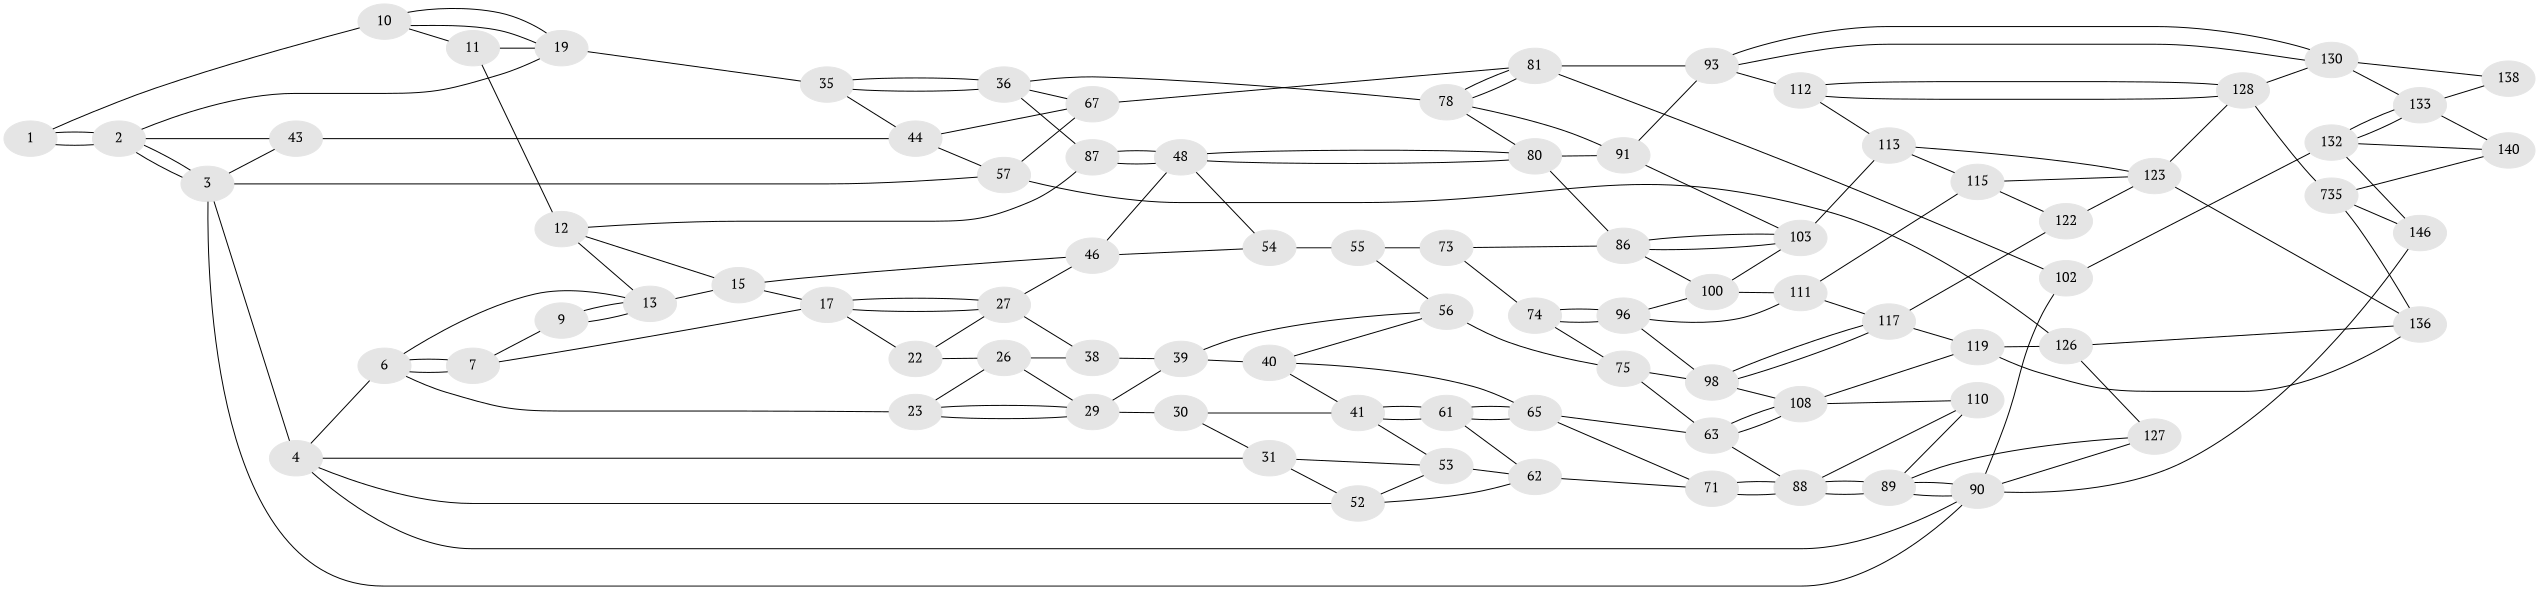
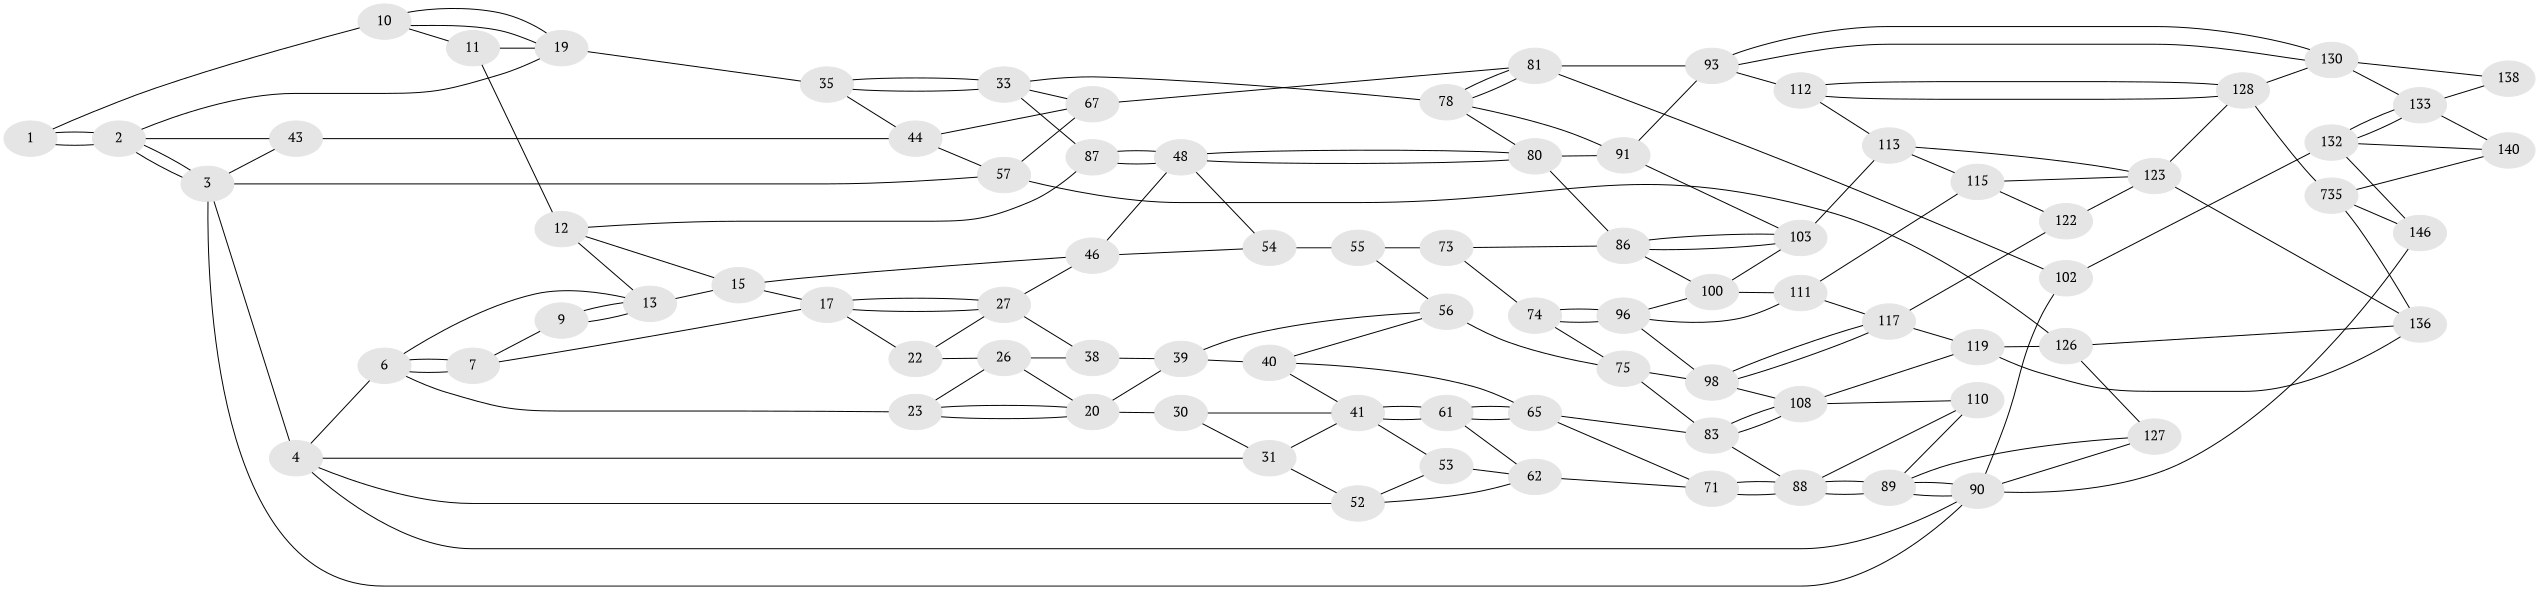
(1004, 85) -> (1004, 85)
(1092, 412) -> (1092, 412)
(1712, 436) -> (1712, 436)
(1358, 462) -> (1314, 436)
